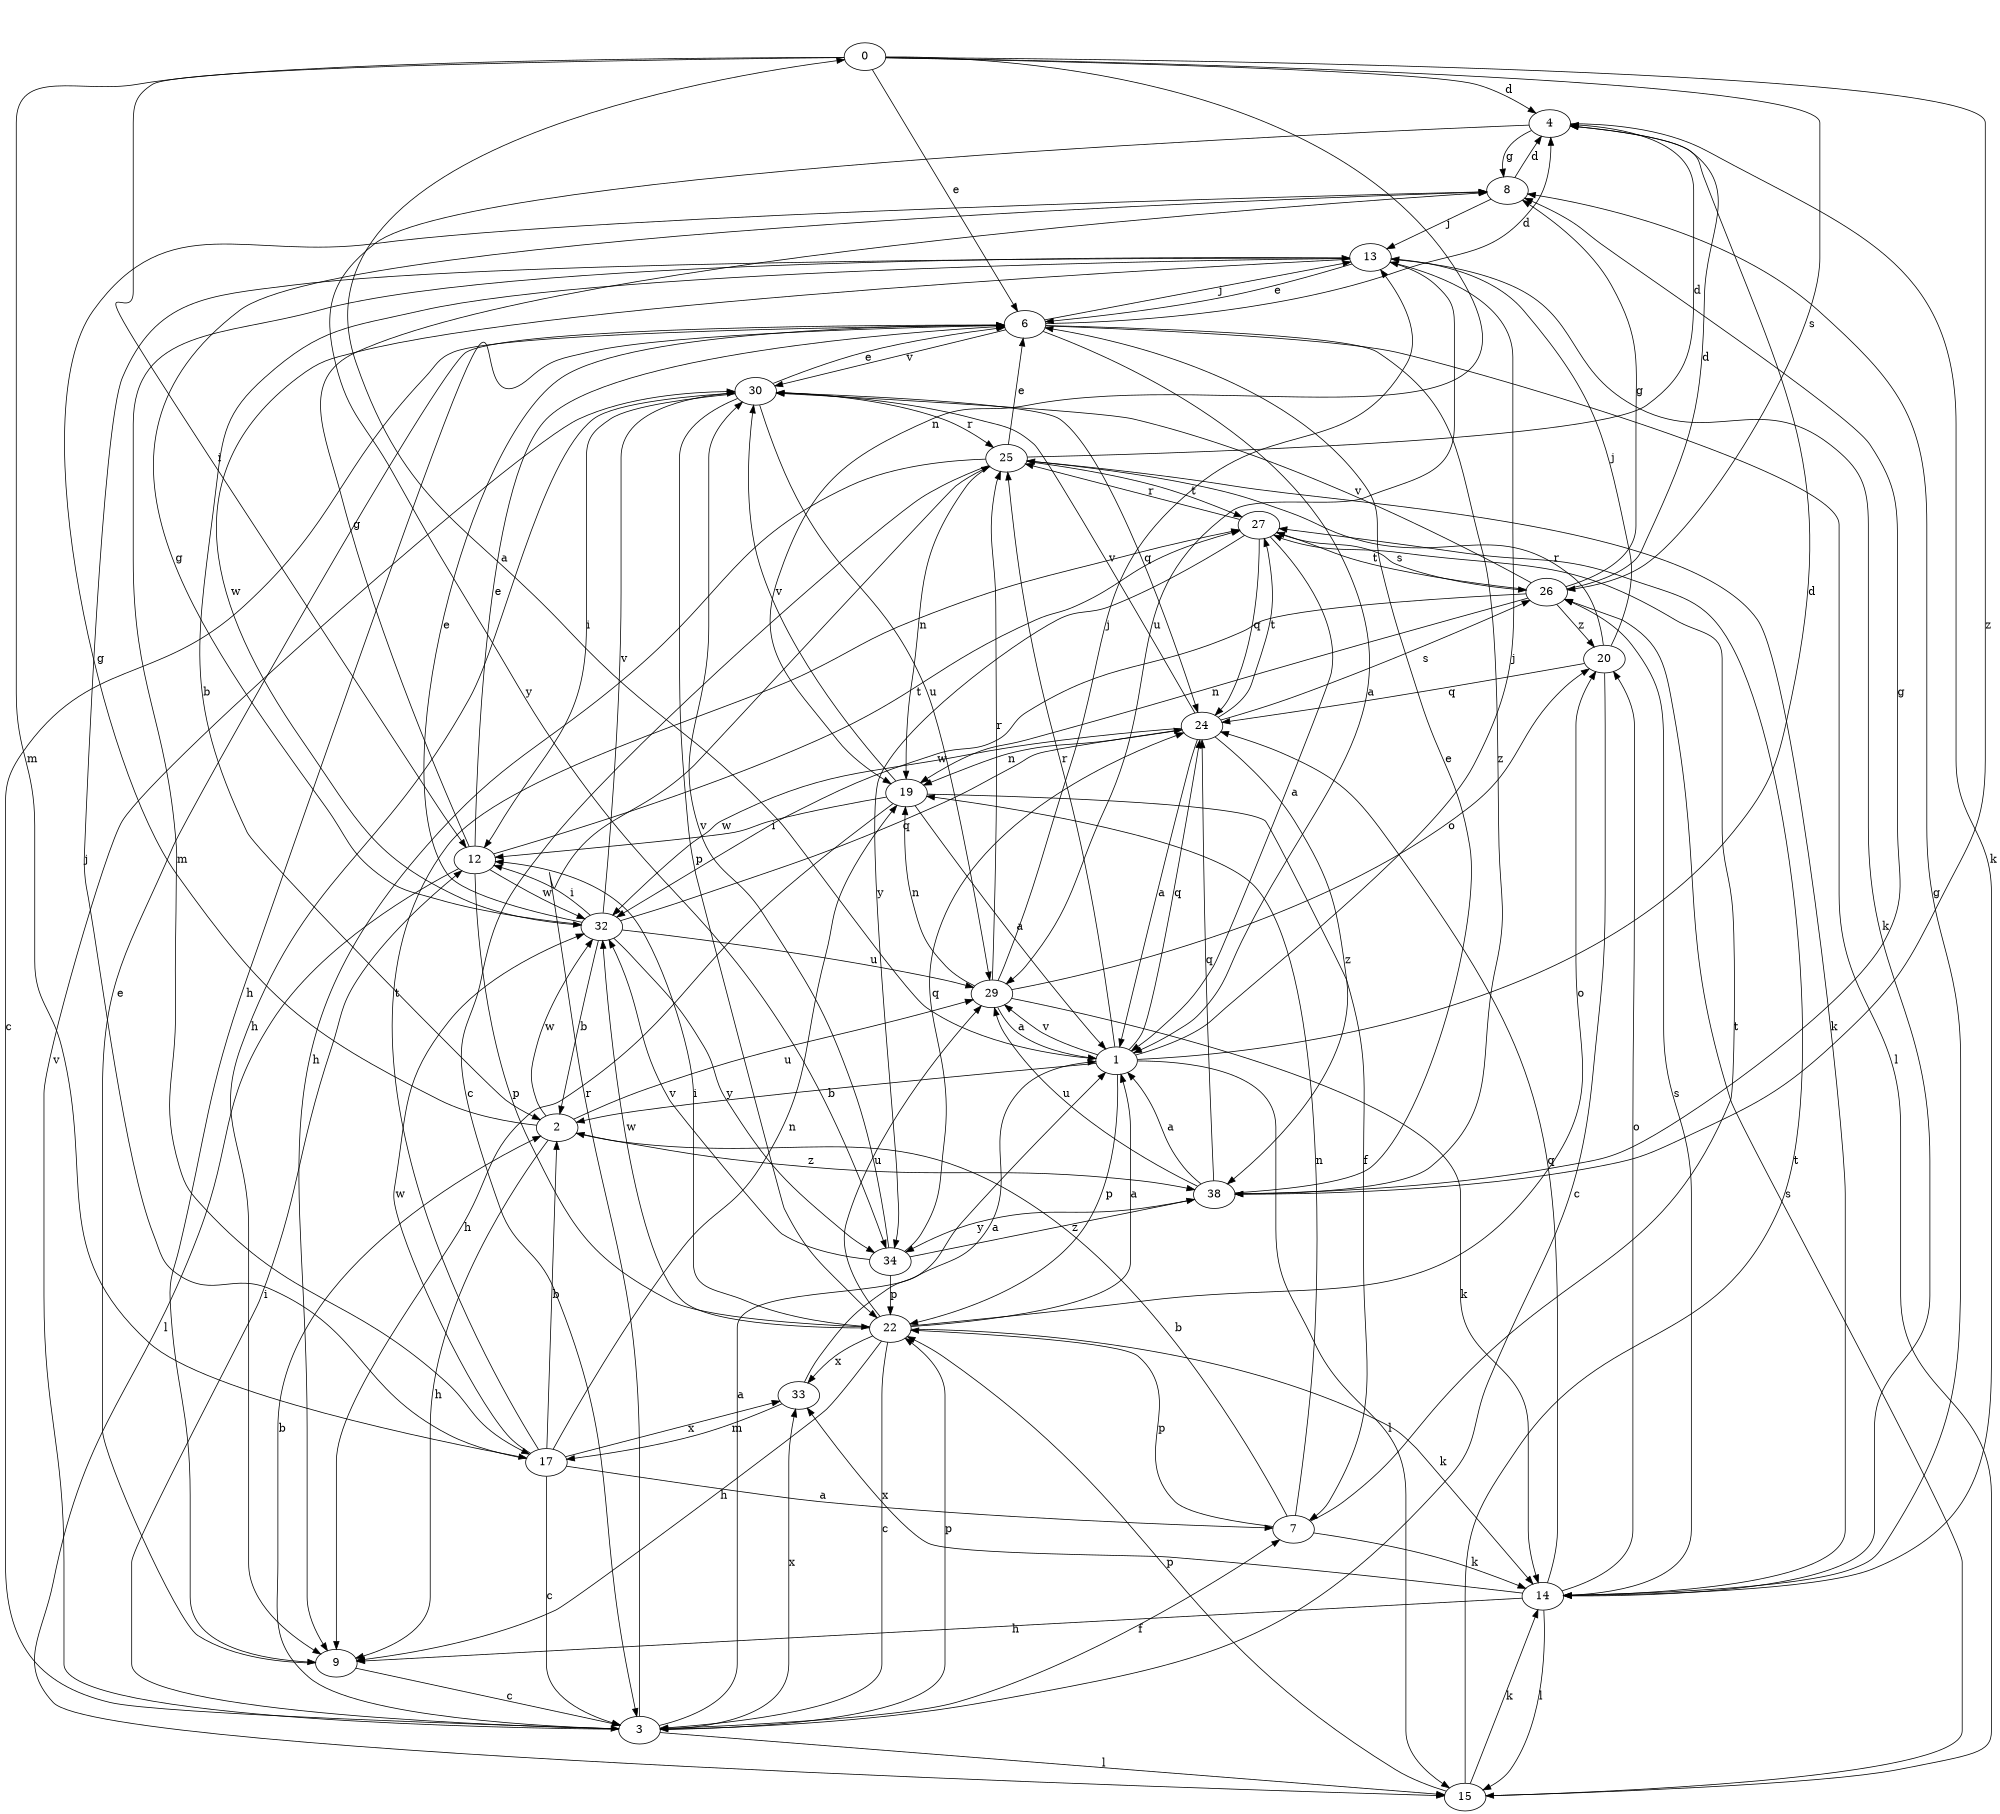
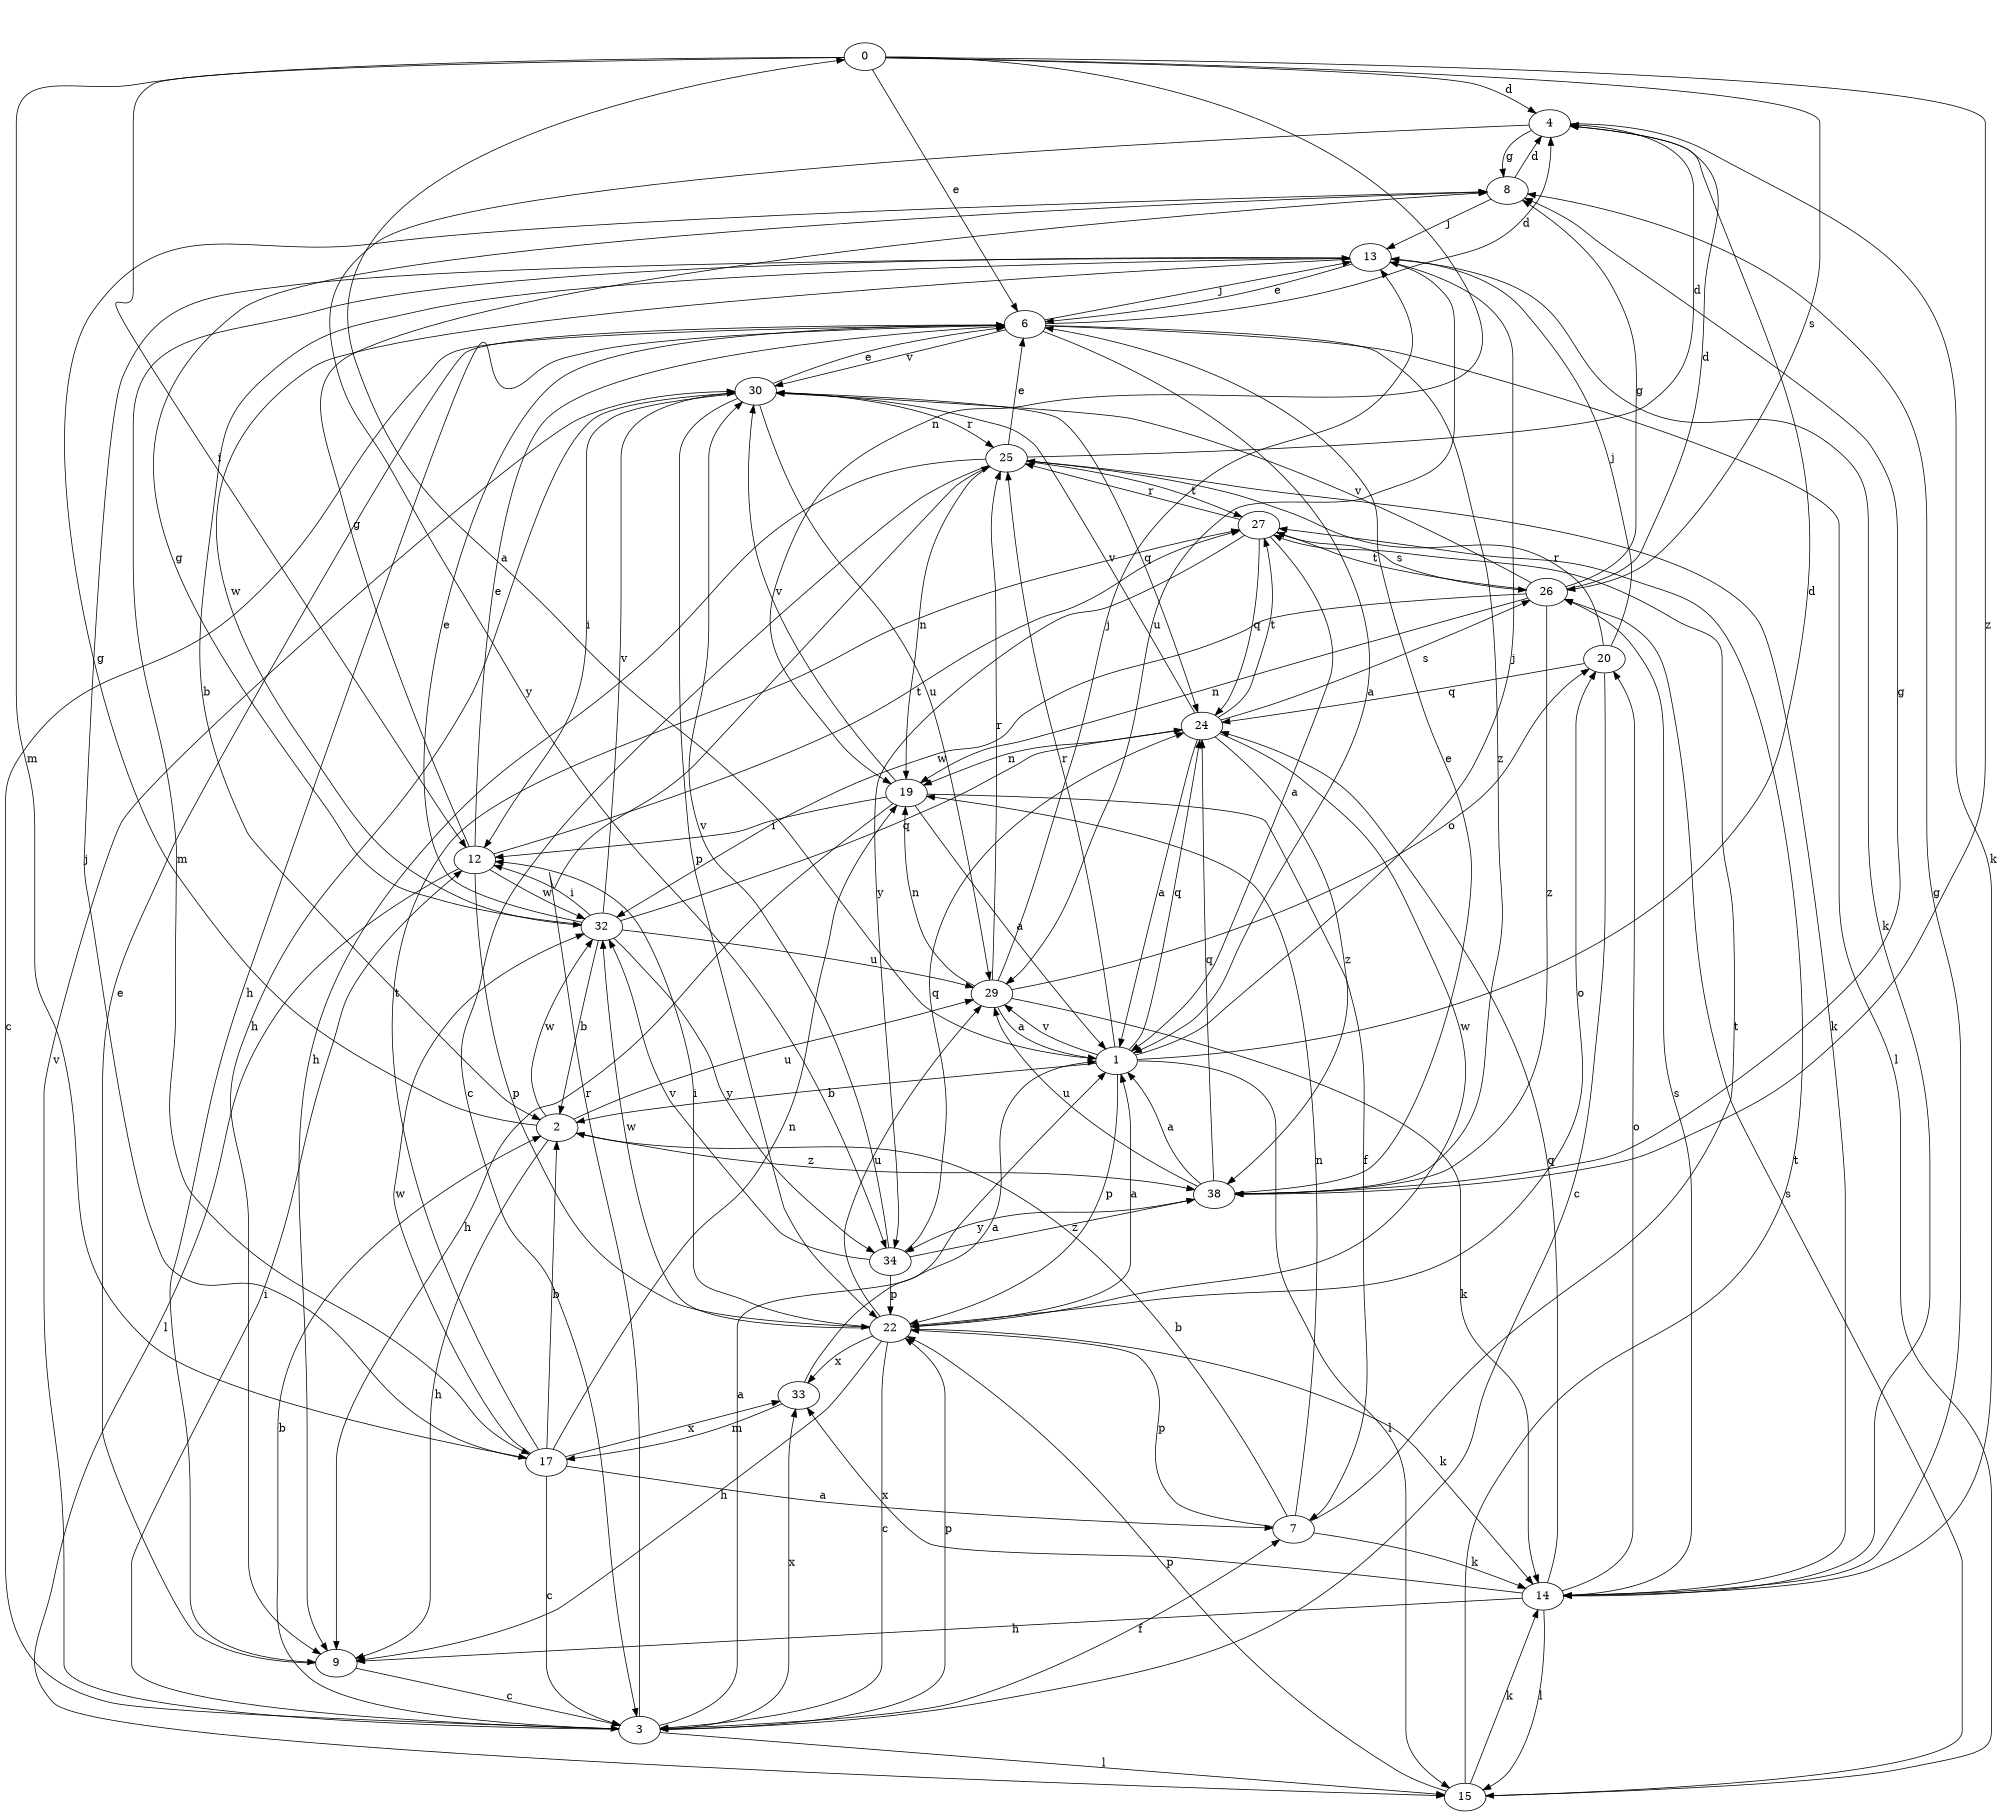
(1573, 623) -> (1546, 1010)
(850, 775) -> (1411, 1195)
